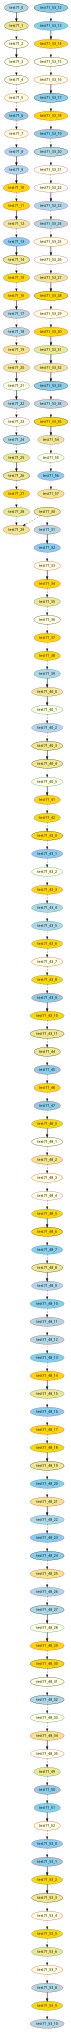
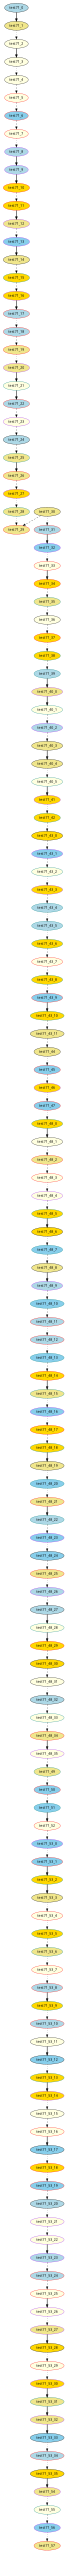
(51, 26) -> (47, 2078)
(51, 332) -> (47, 2384)
(16, 476) -> (16, 476)
none -> (47, 2042)
